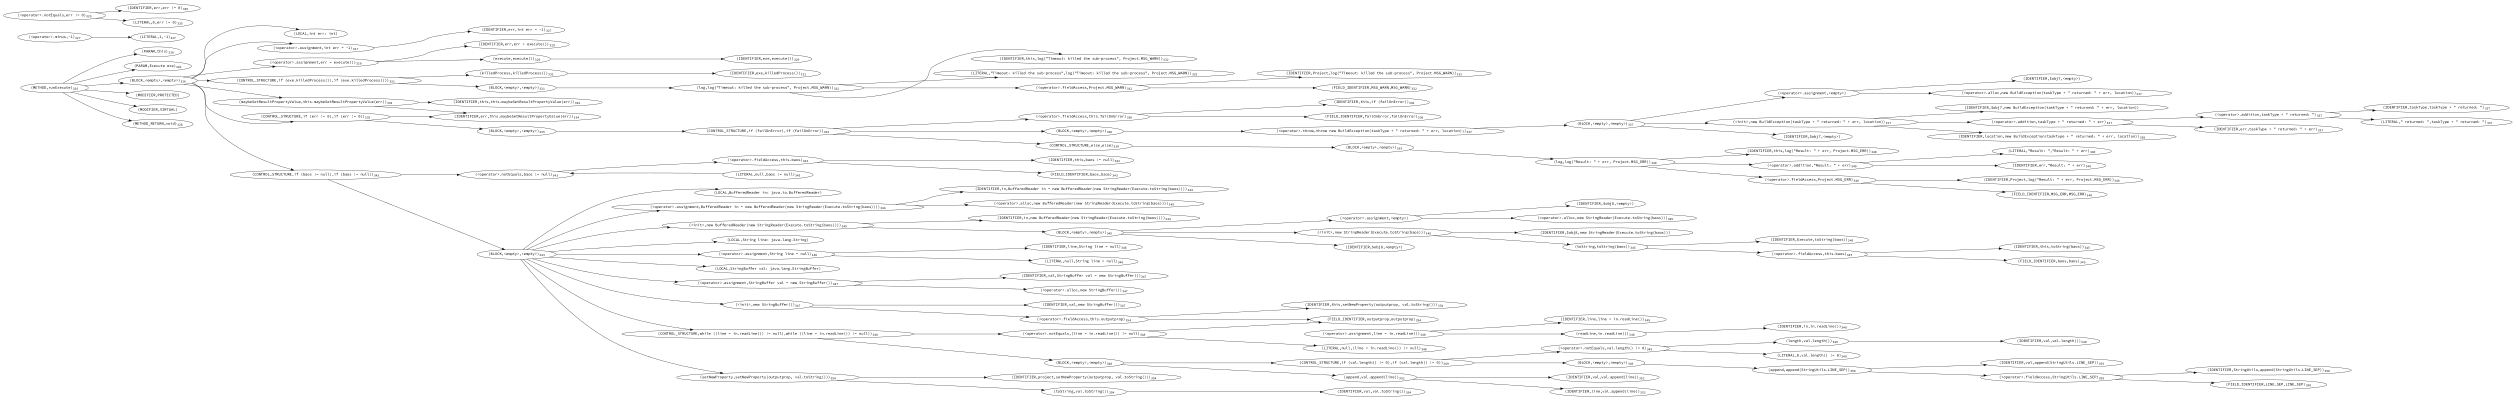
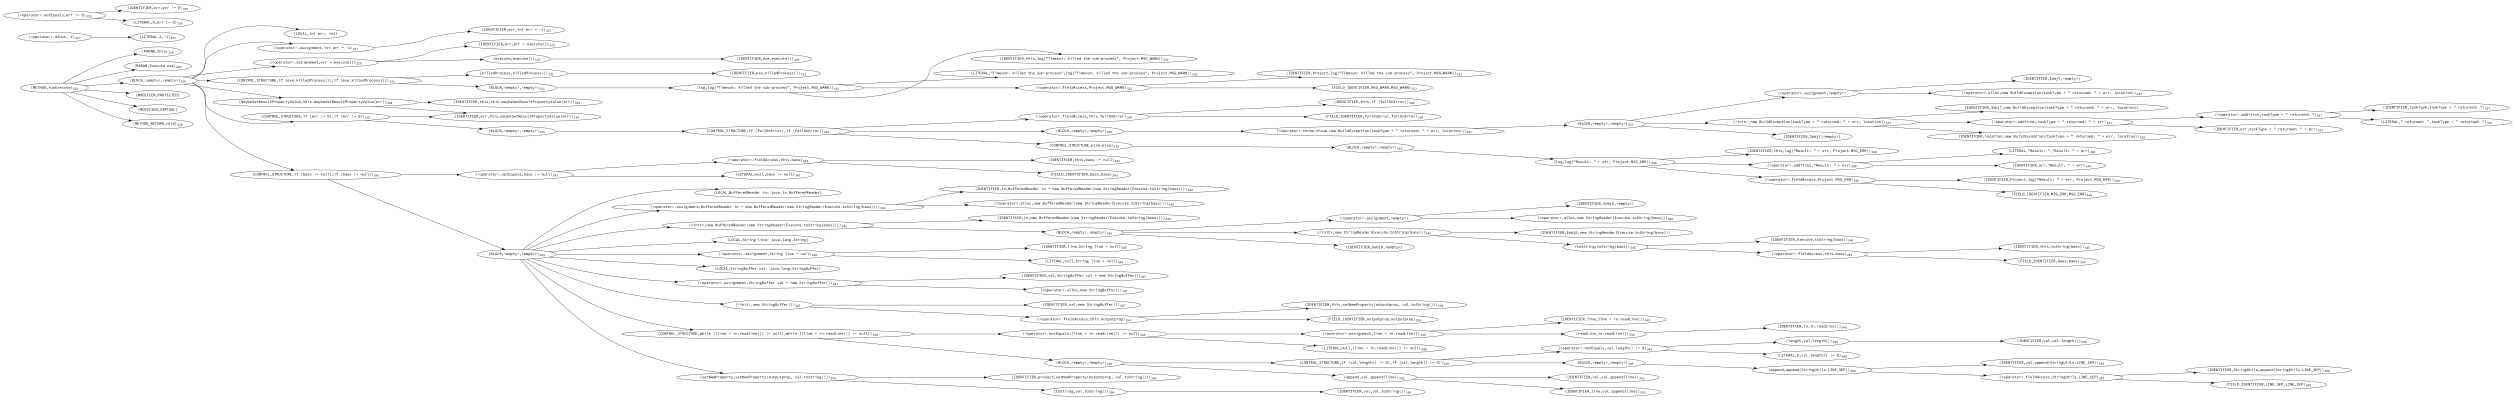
(649, 173) -> (646, 177)
(1234, 327) -> (1234, 334)
